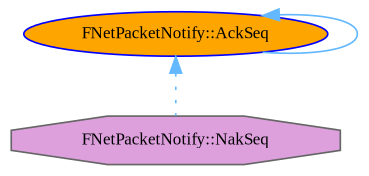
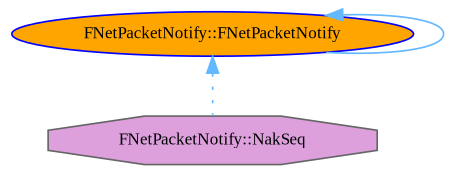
(176, 34) -> (213, 34)
